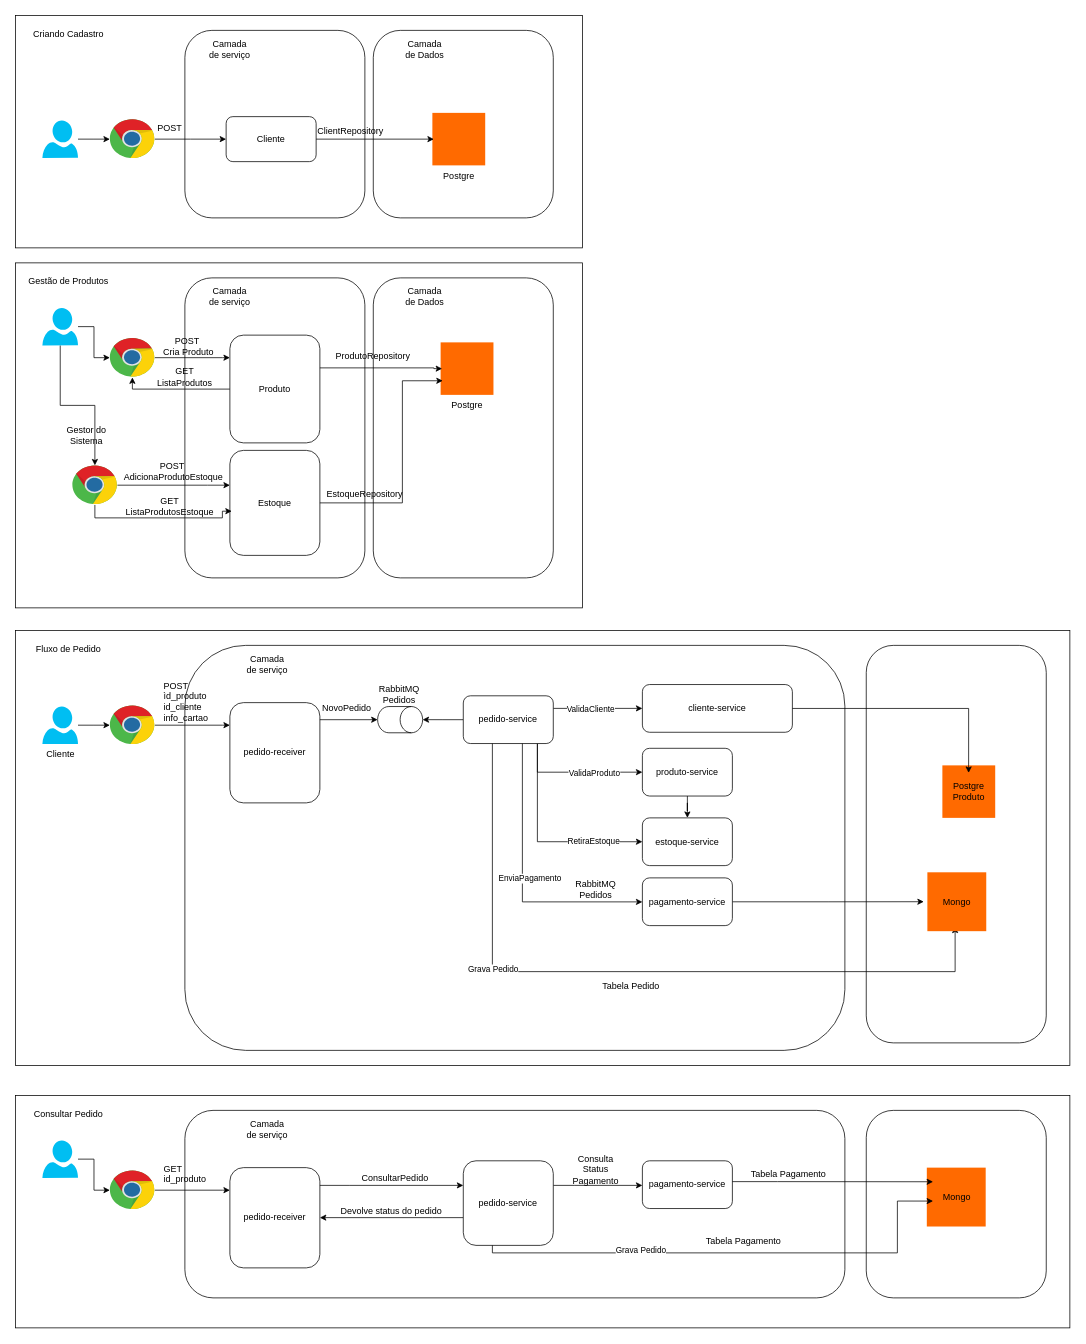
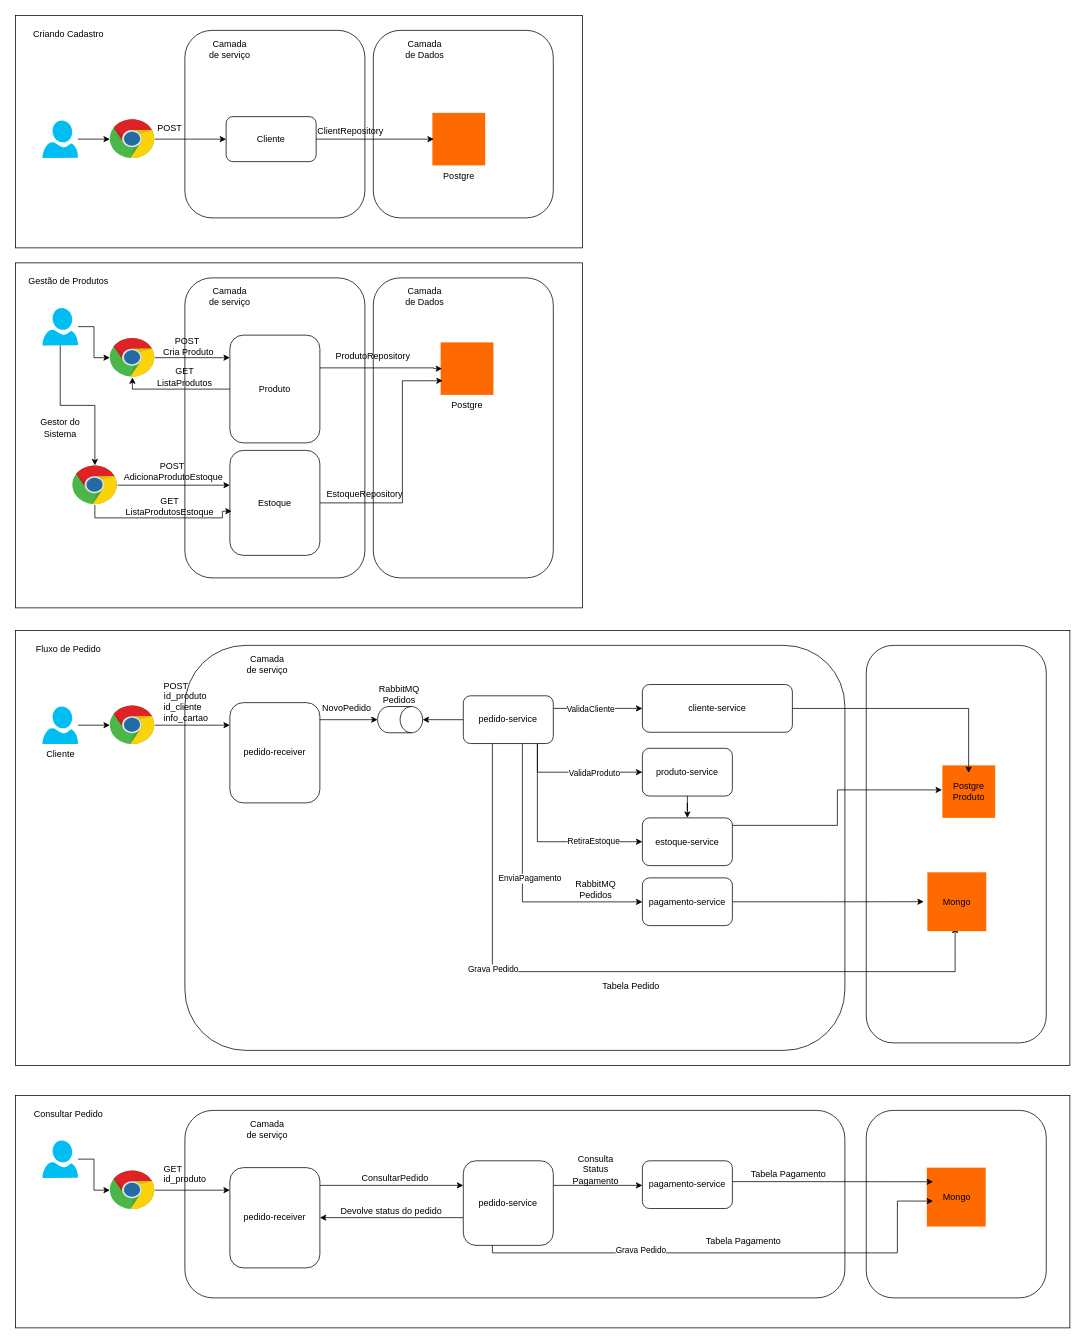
(86, 435) -> (60, 428)
none -> (803, 825)
